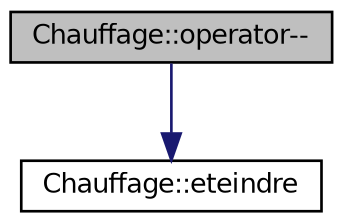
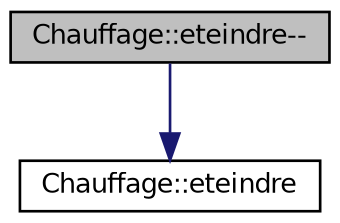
(171, 37) -> (170, 37)
